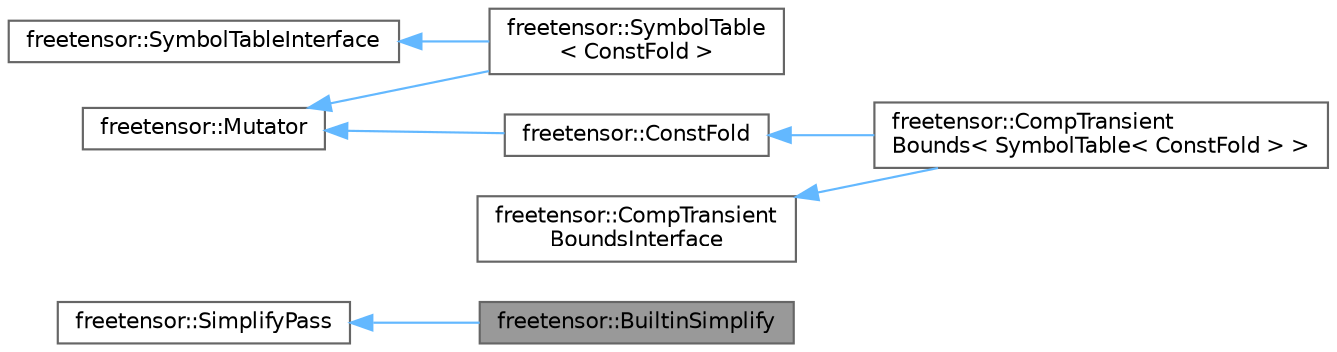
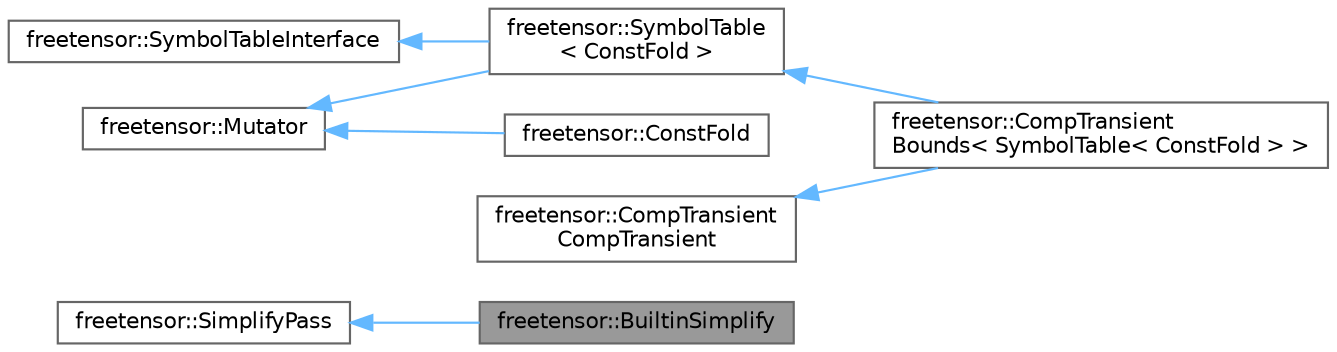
(833, 135) -> (872, 89)
(637, 229) -> (637, 229)
